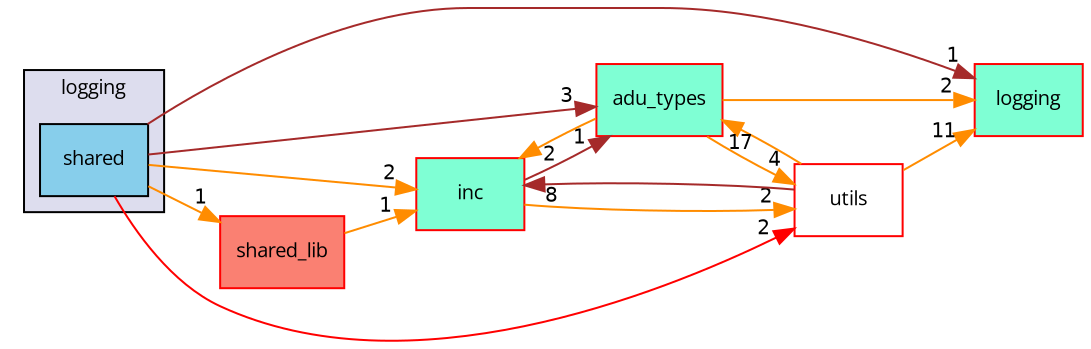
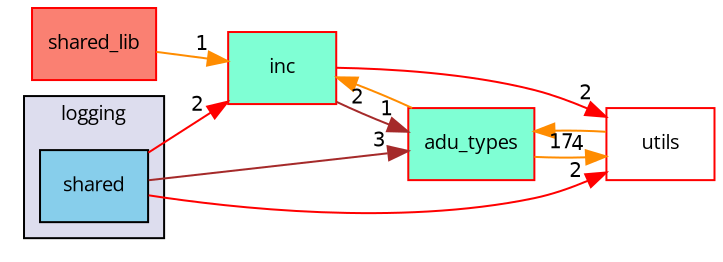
(1029, 100) -> none
(272, 176) -> (180, 133)
(670, 184) -> none
(176, 200) -> none
(649, 210) -> (464, 77)
